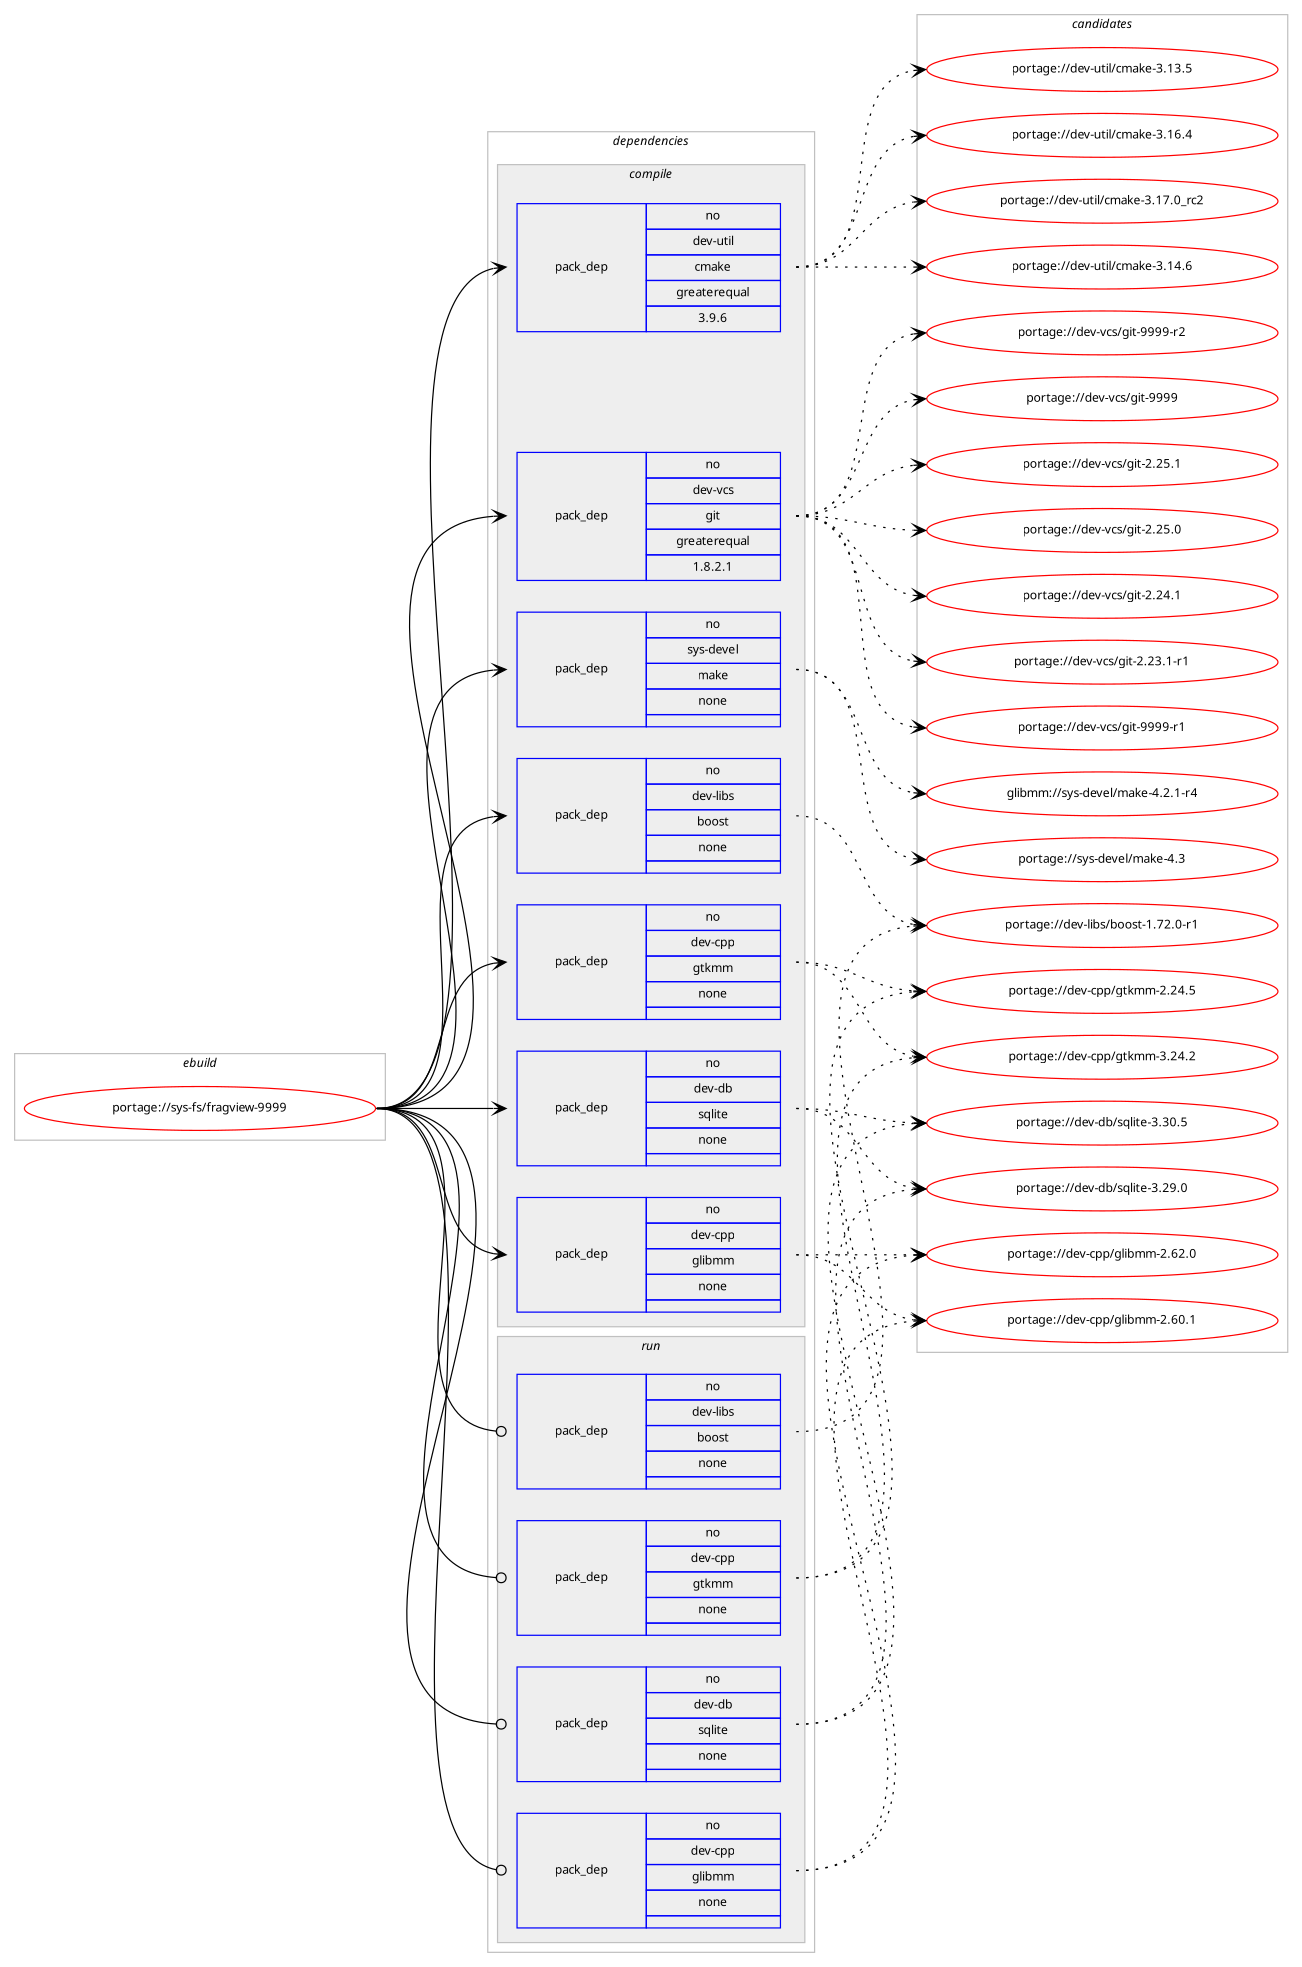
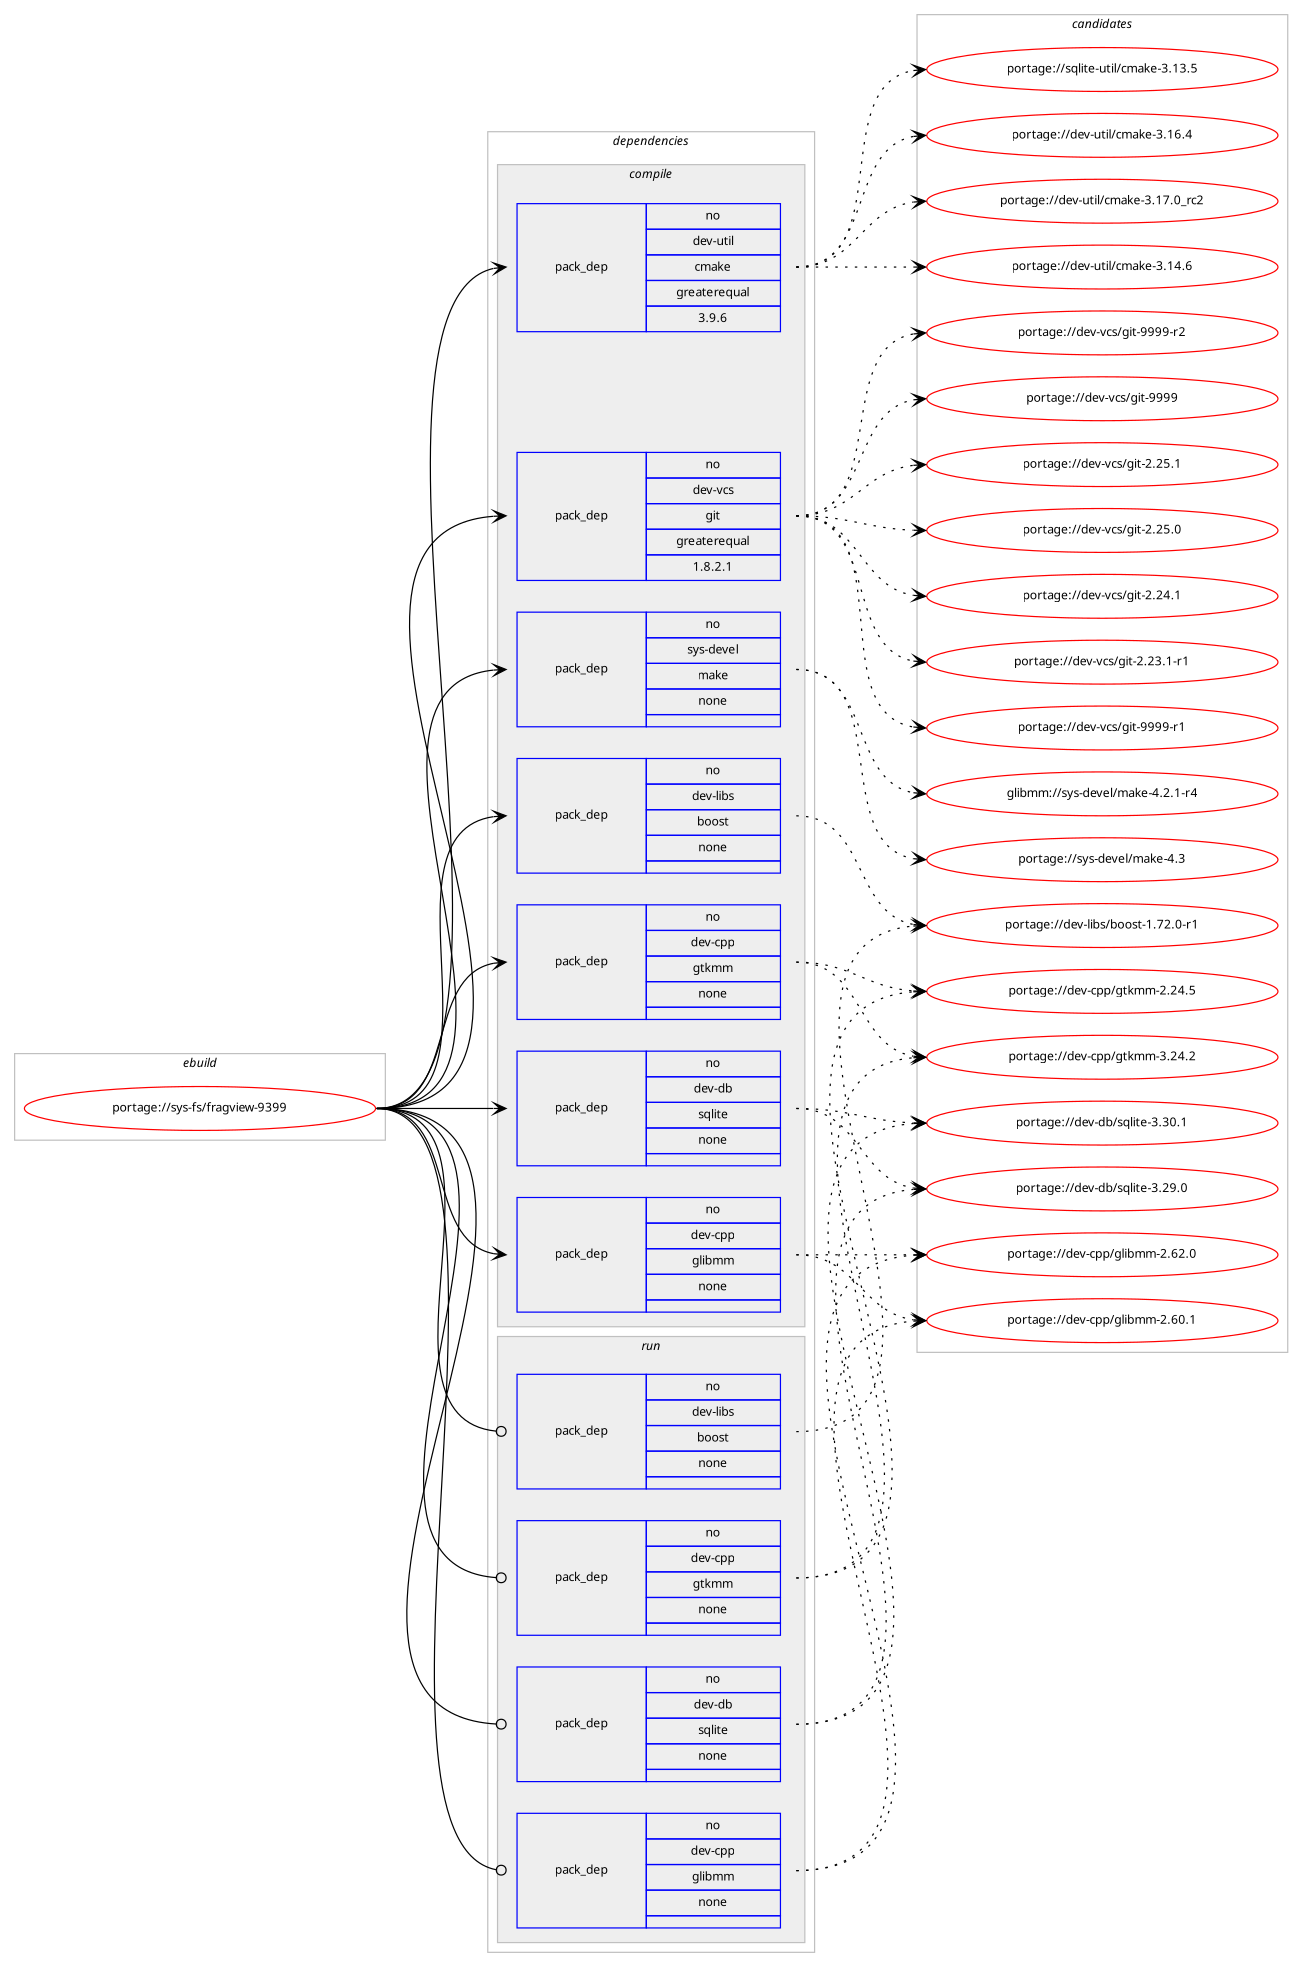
(1102, 70) -> (1102, 70)
(200, 1108) -> (200, 1108)
(1102, 1123) -> (1102, 1123)
